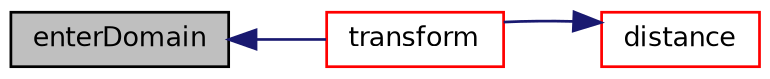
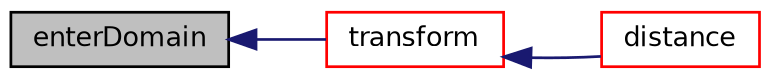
(539, 21) -> (566, 58)
